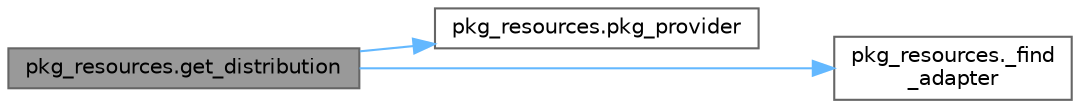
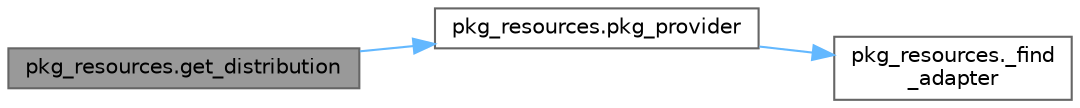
(586, 68) -> (786, 50)
